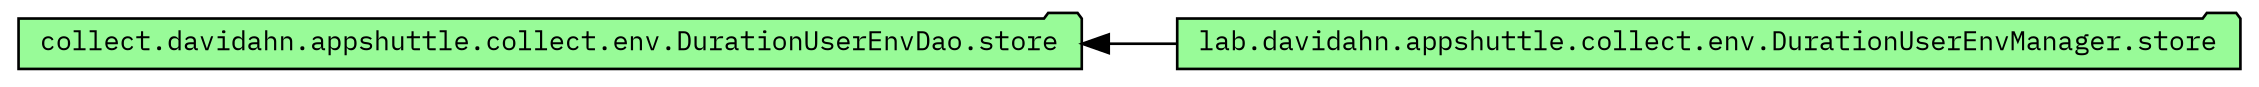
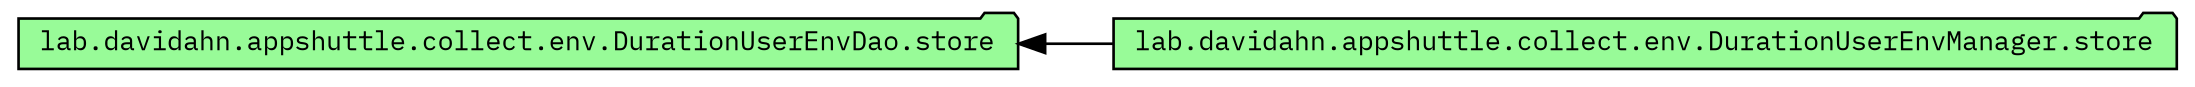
(550, 44) -> (518, 44)
